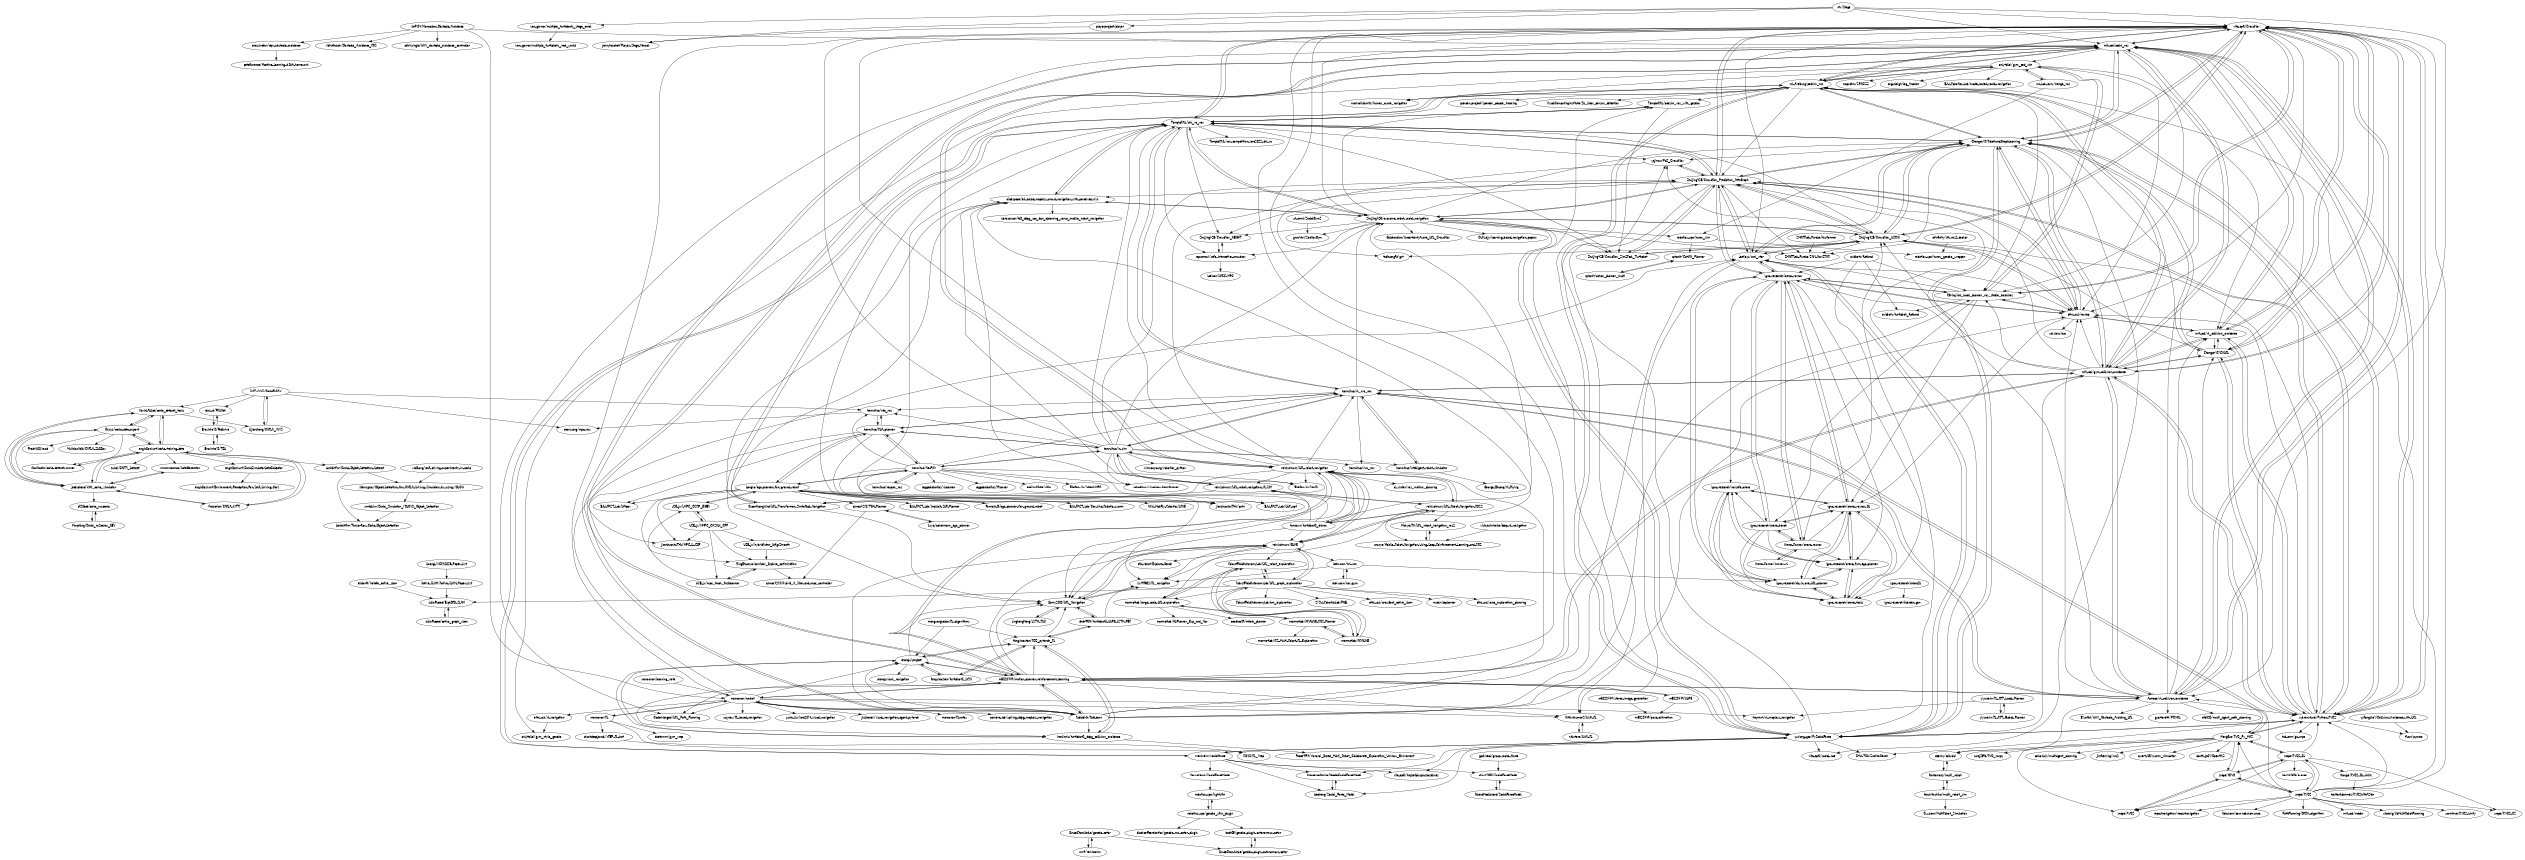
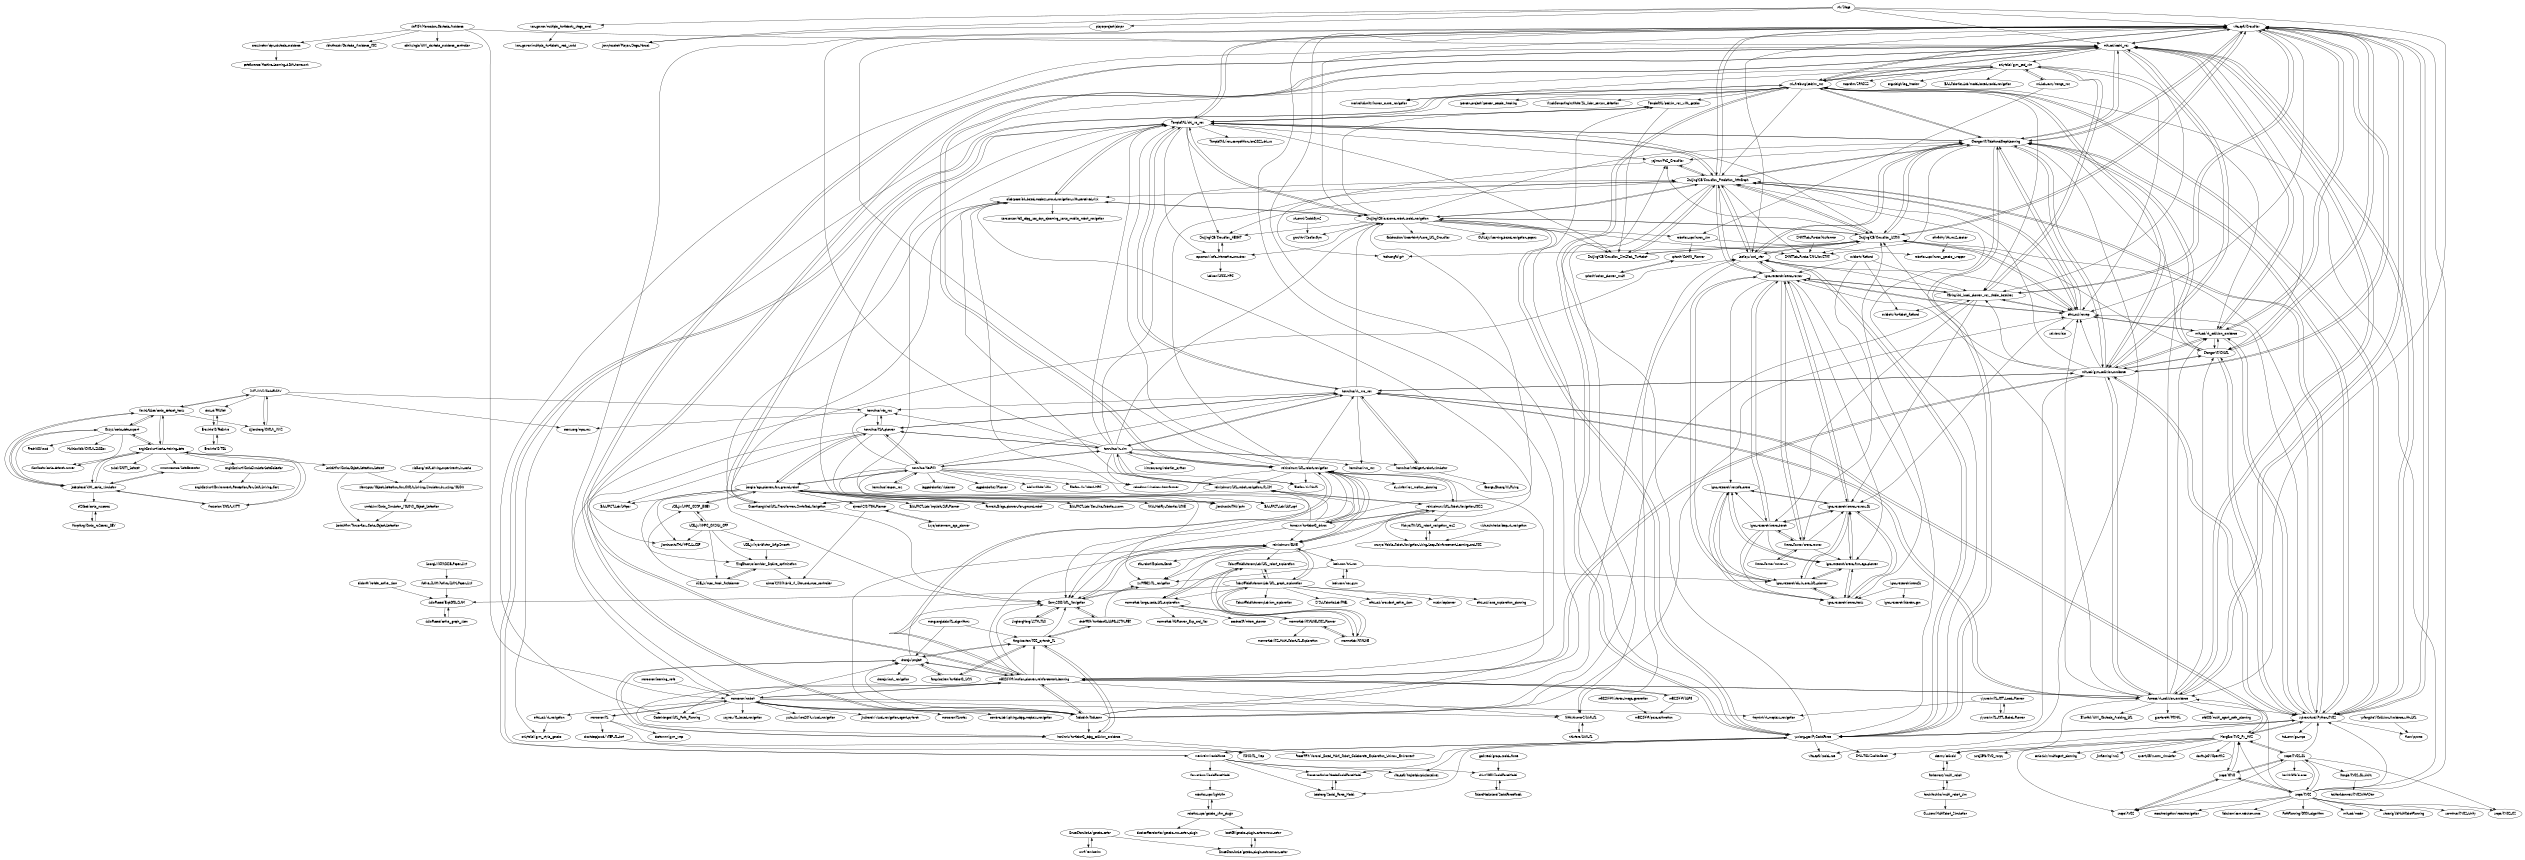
none -> (214, 401)
